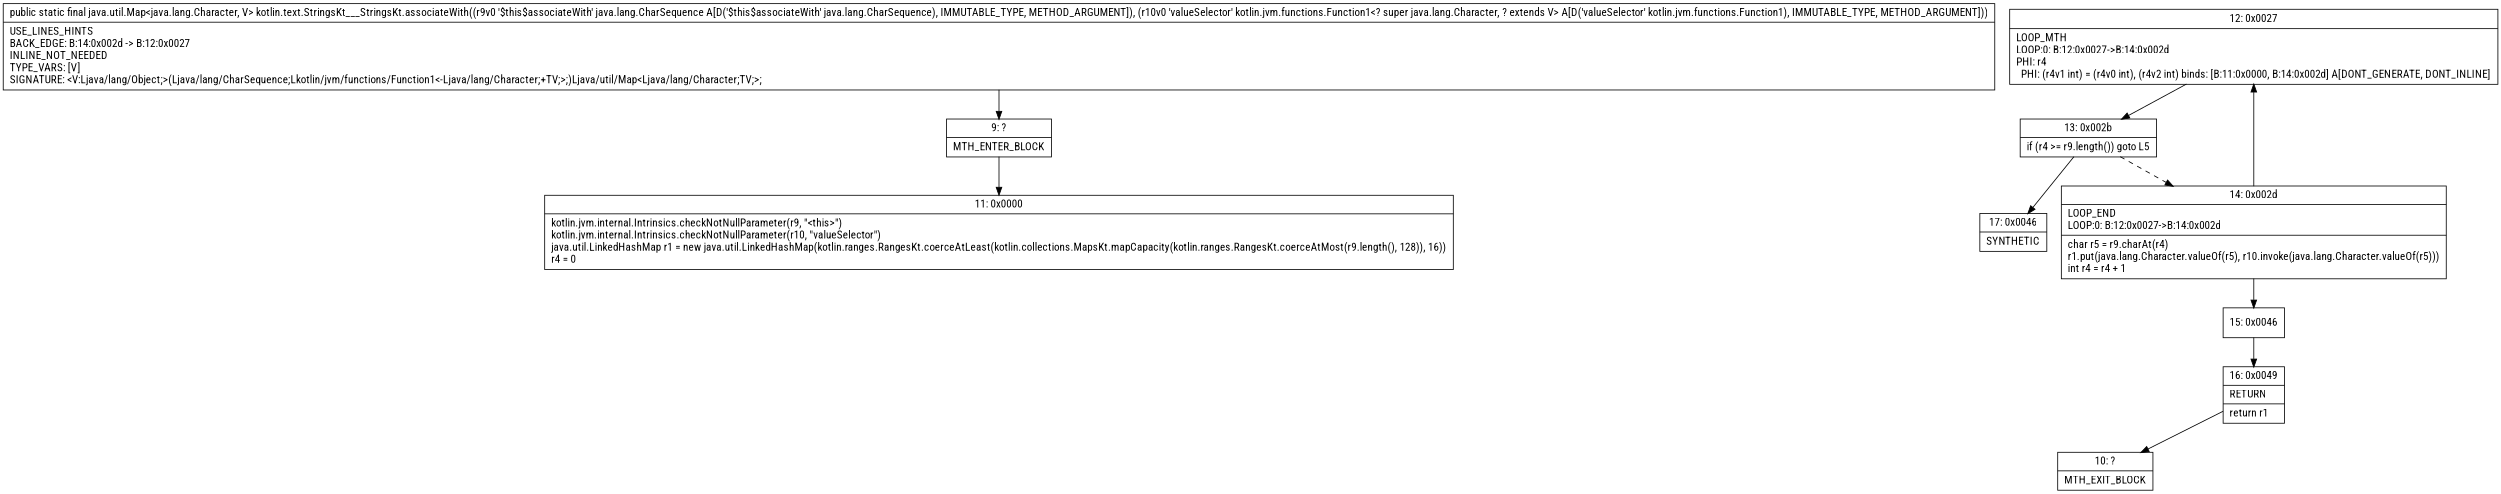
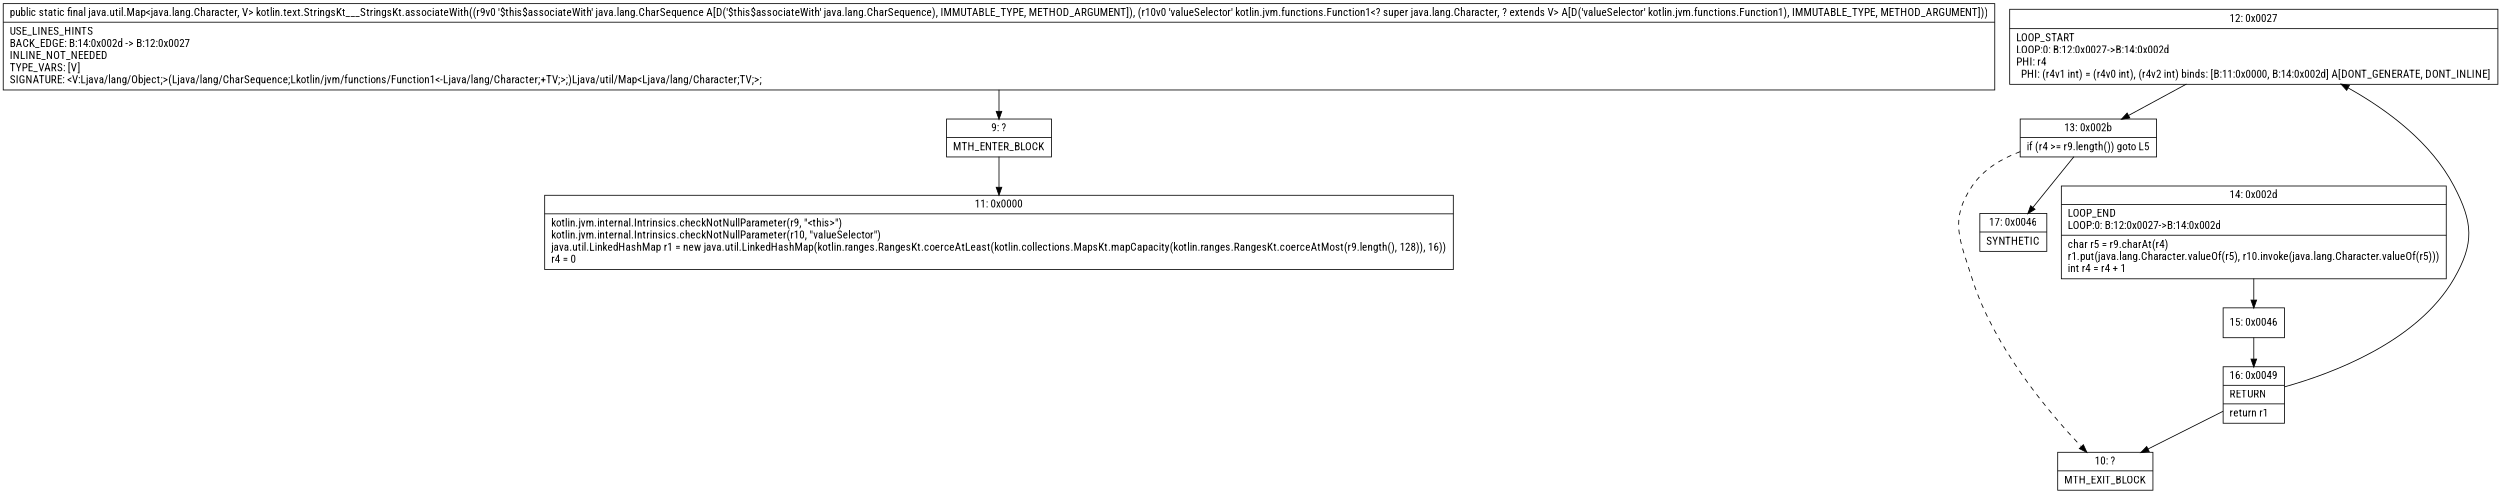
(2042, 38) -> (2046, 38)
(2254, 139) -> (2463, 261)
(2143, 170) -> (1980, 299)
